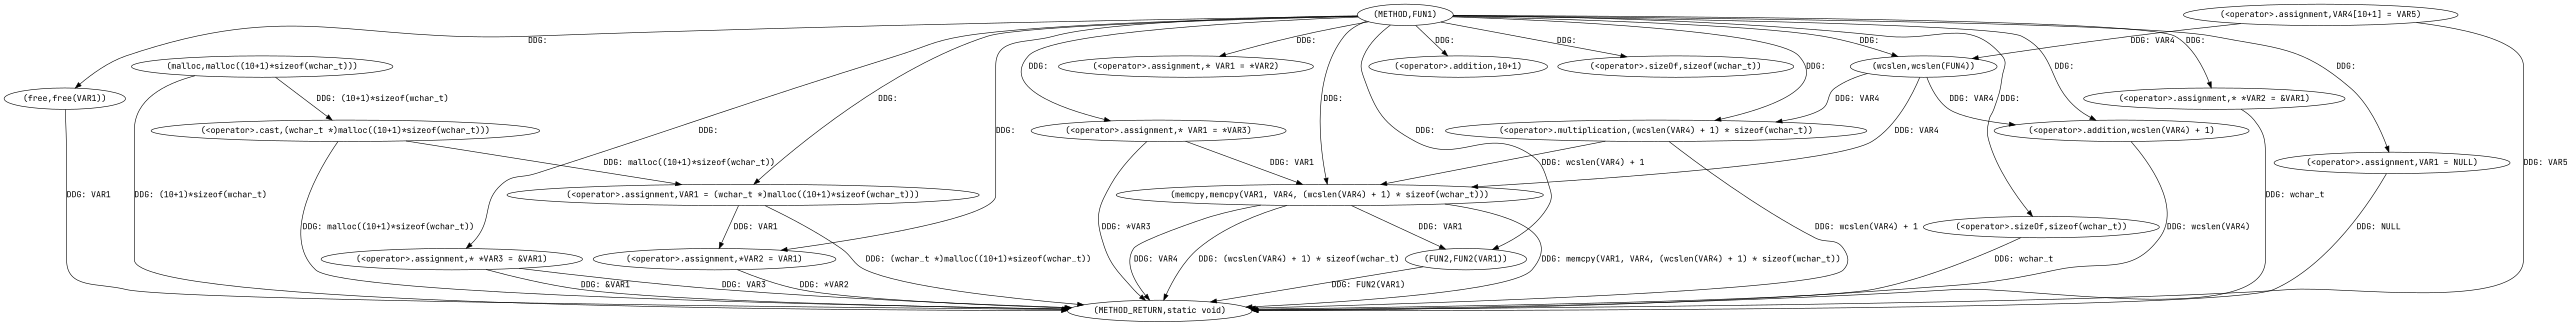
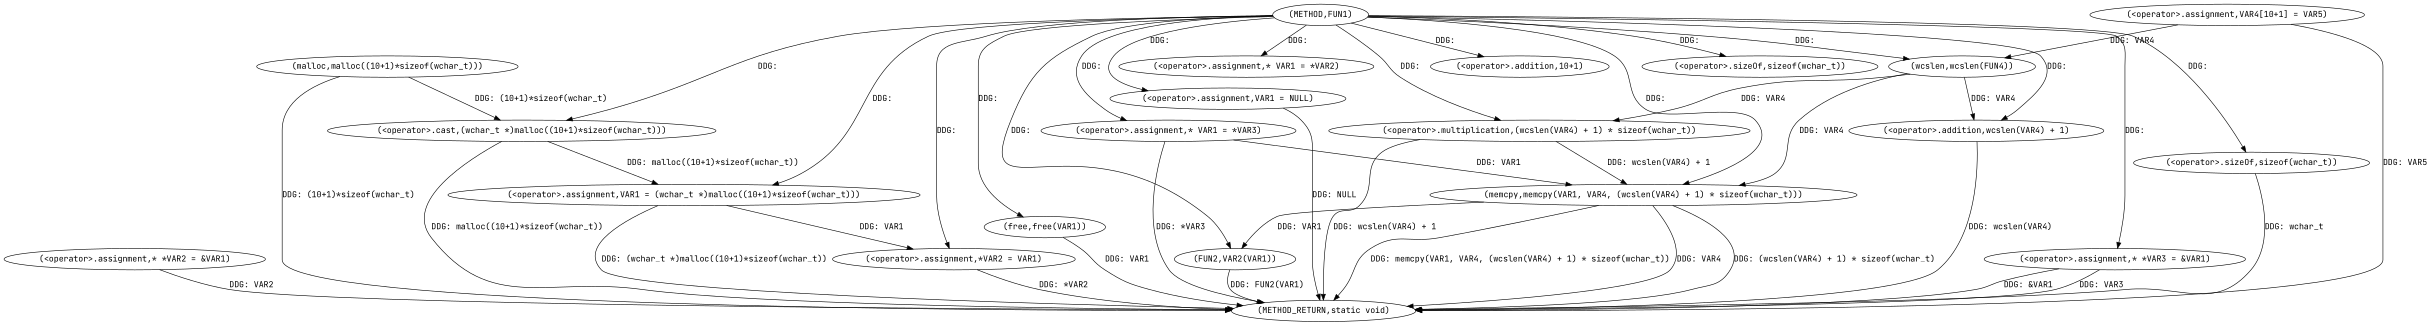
(1844, 19) -> (916, 28)
(2295, 195) -> (252, 285)
(1466, 259) -> (1235, 259)
